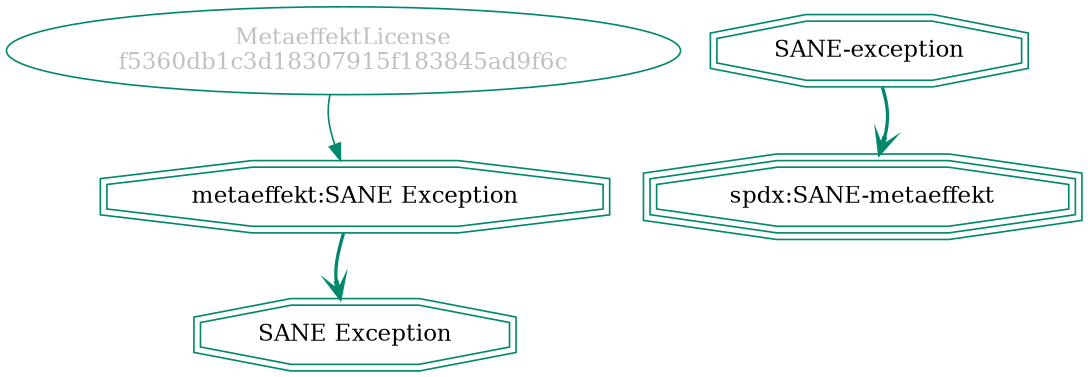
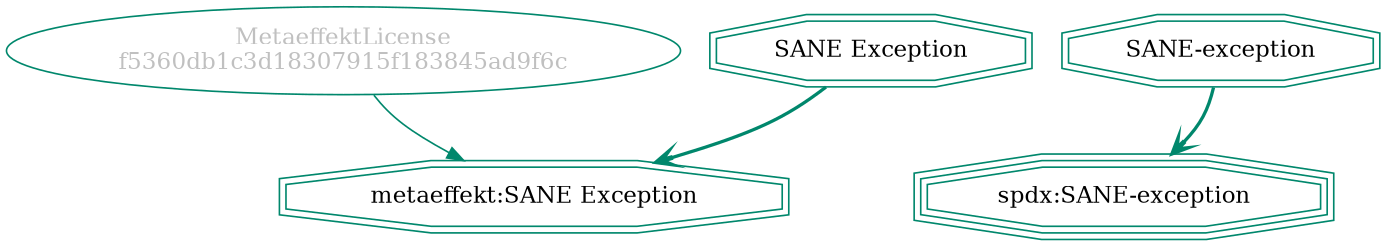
(863, 197) -> (1124, 197)
(338, 257) -> (752, 130)
